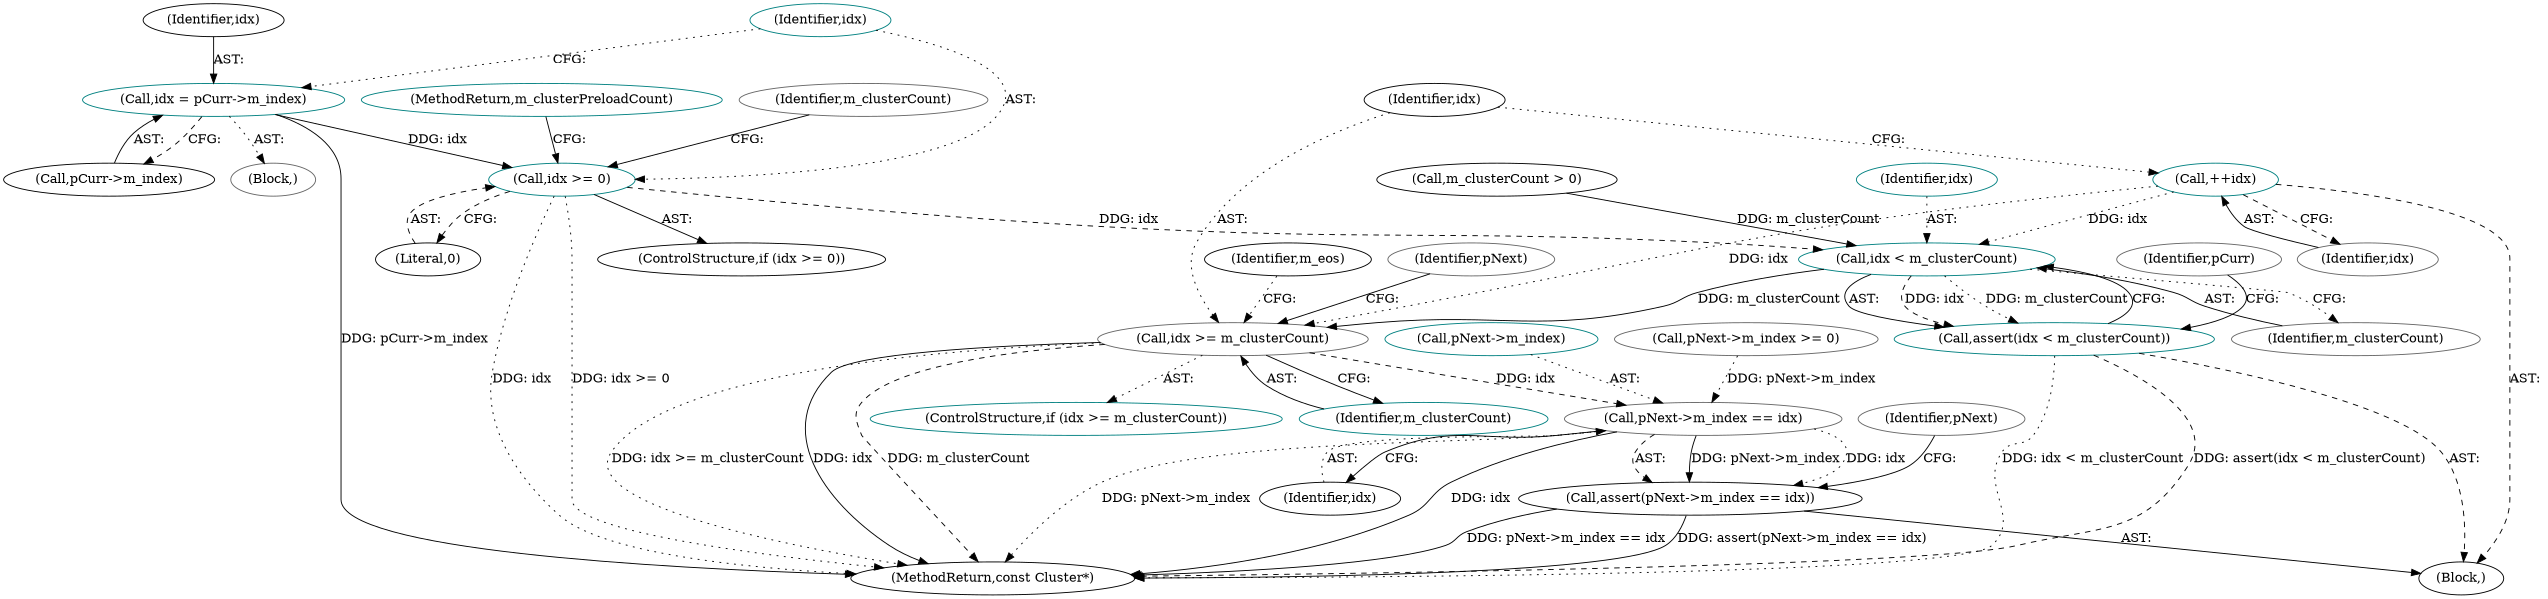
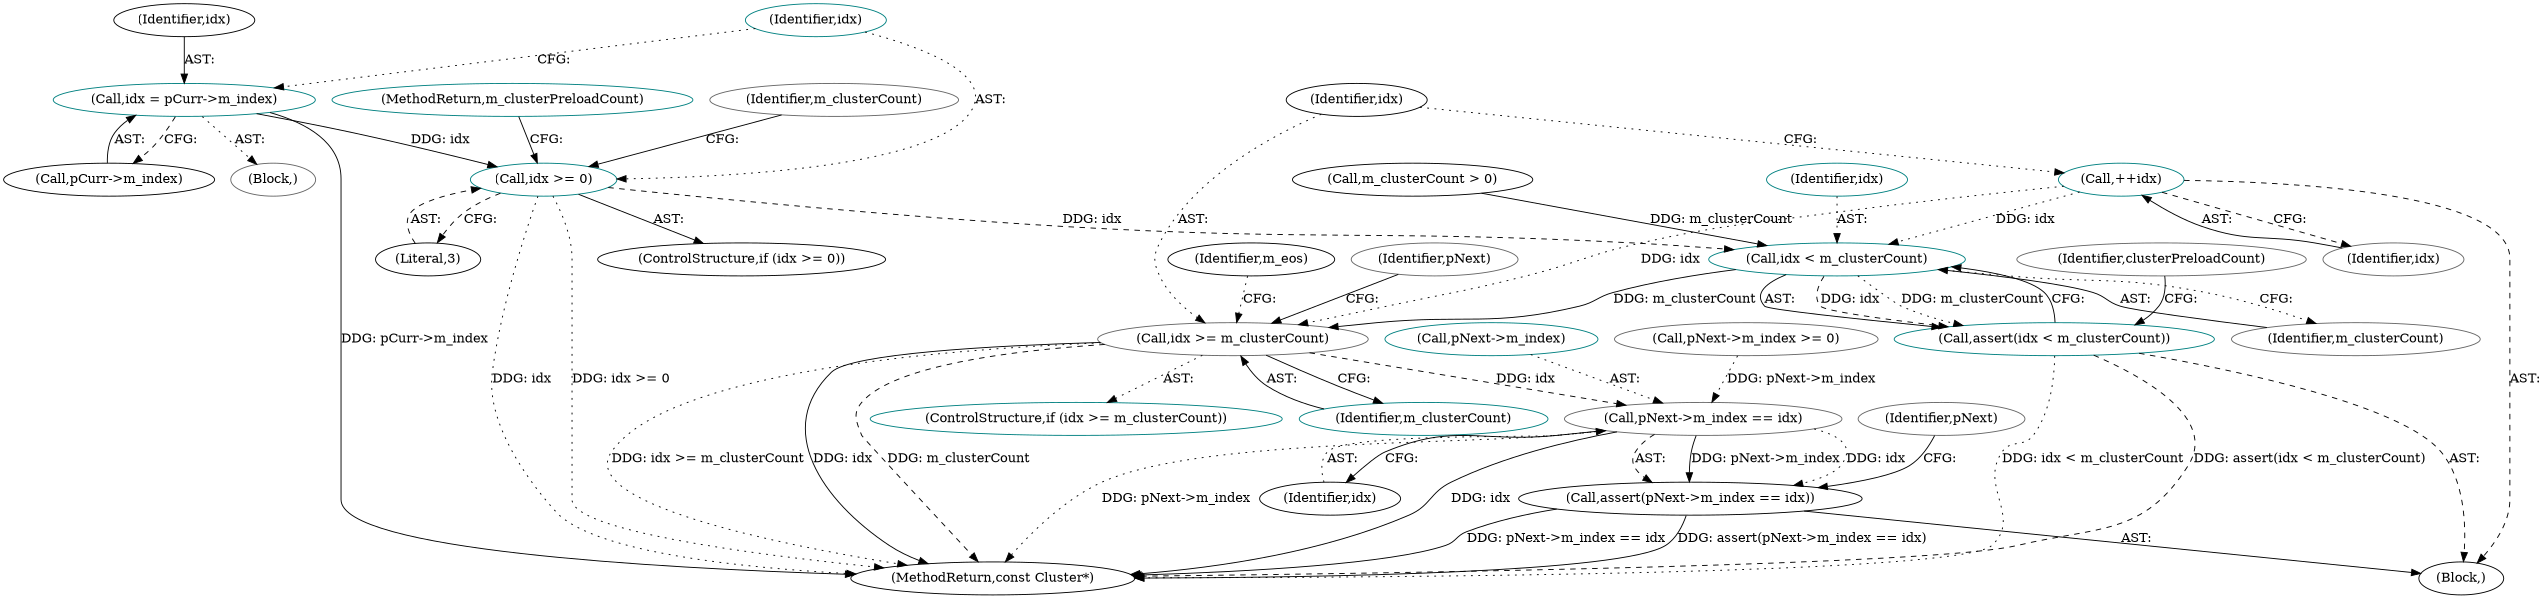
(428, 259) -> (428, 259)
(2199, 259) -> (2162, 259)
